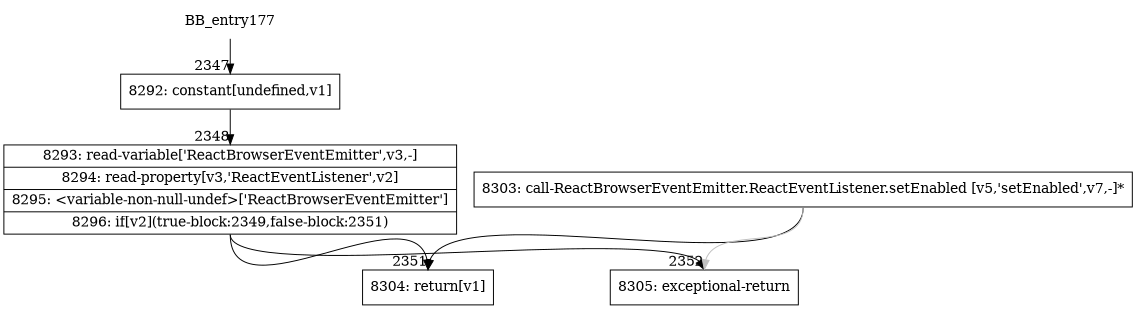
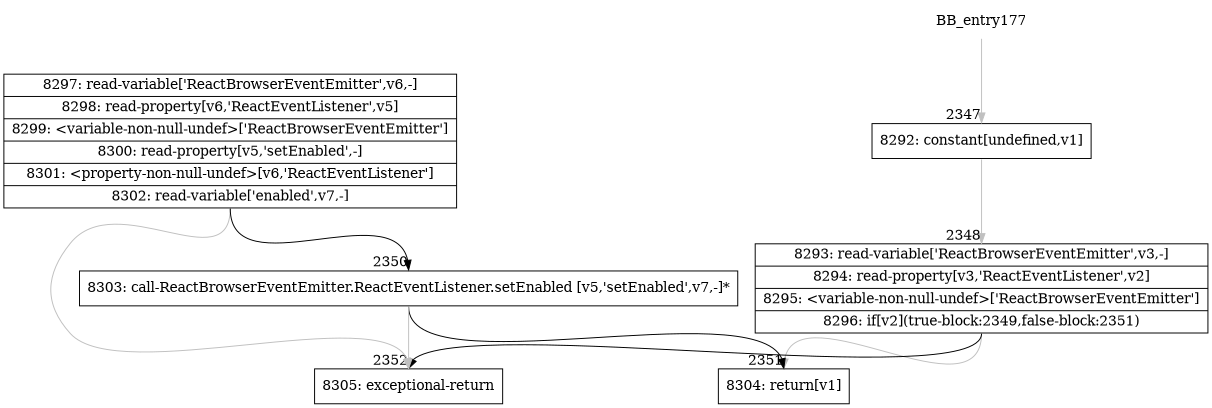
(230, 51) -> (982, 76)
(230, 122) -> (982, 197)
none -> (230, 141)
(341, 249) -> (876, 349)
